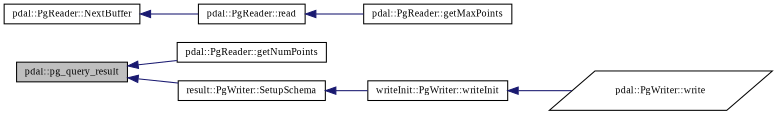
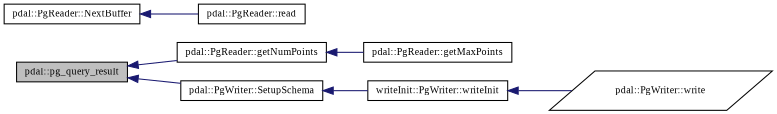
(340, 14) -> (350, 52)
(252, 91) -> (252, 91)
